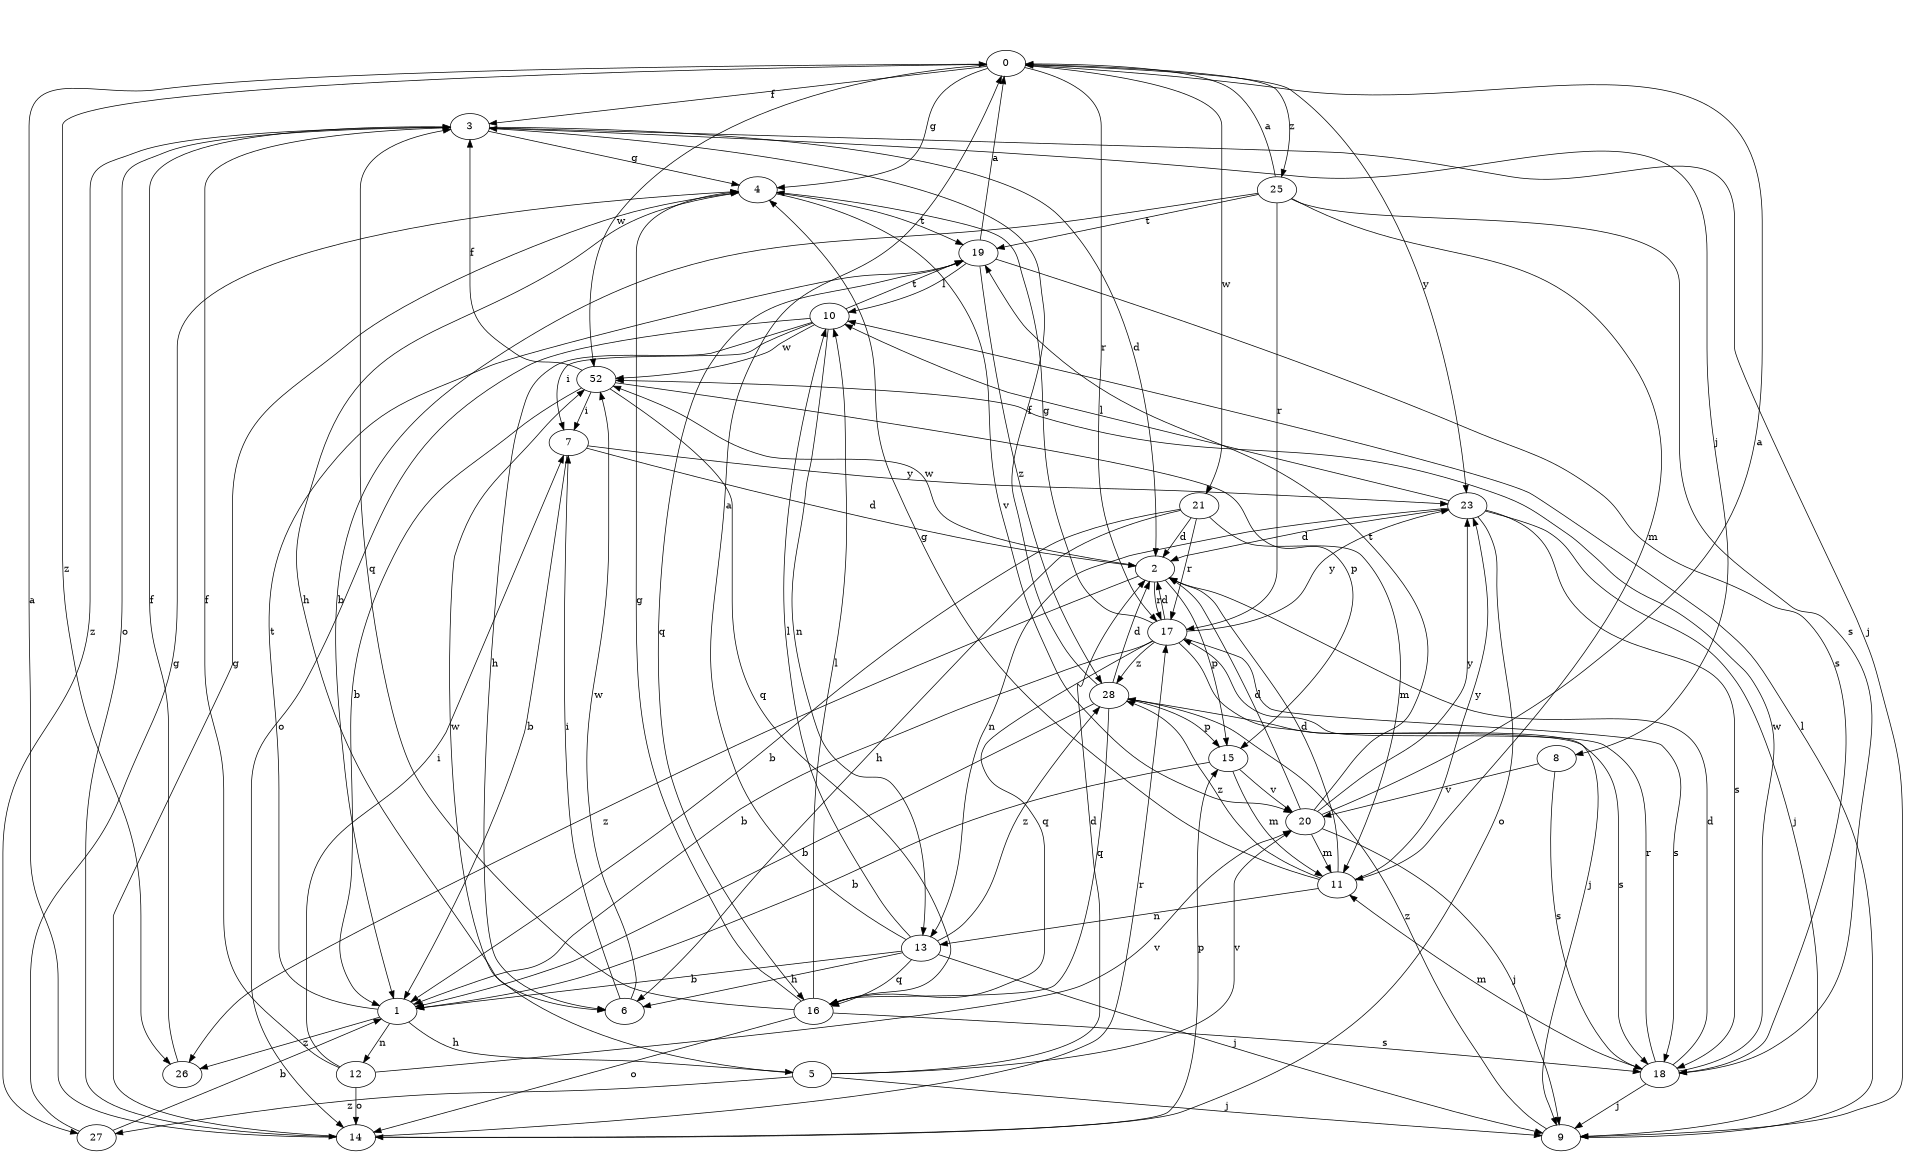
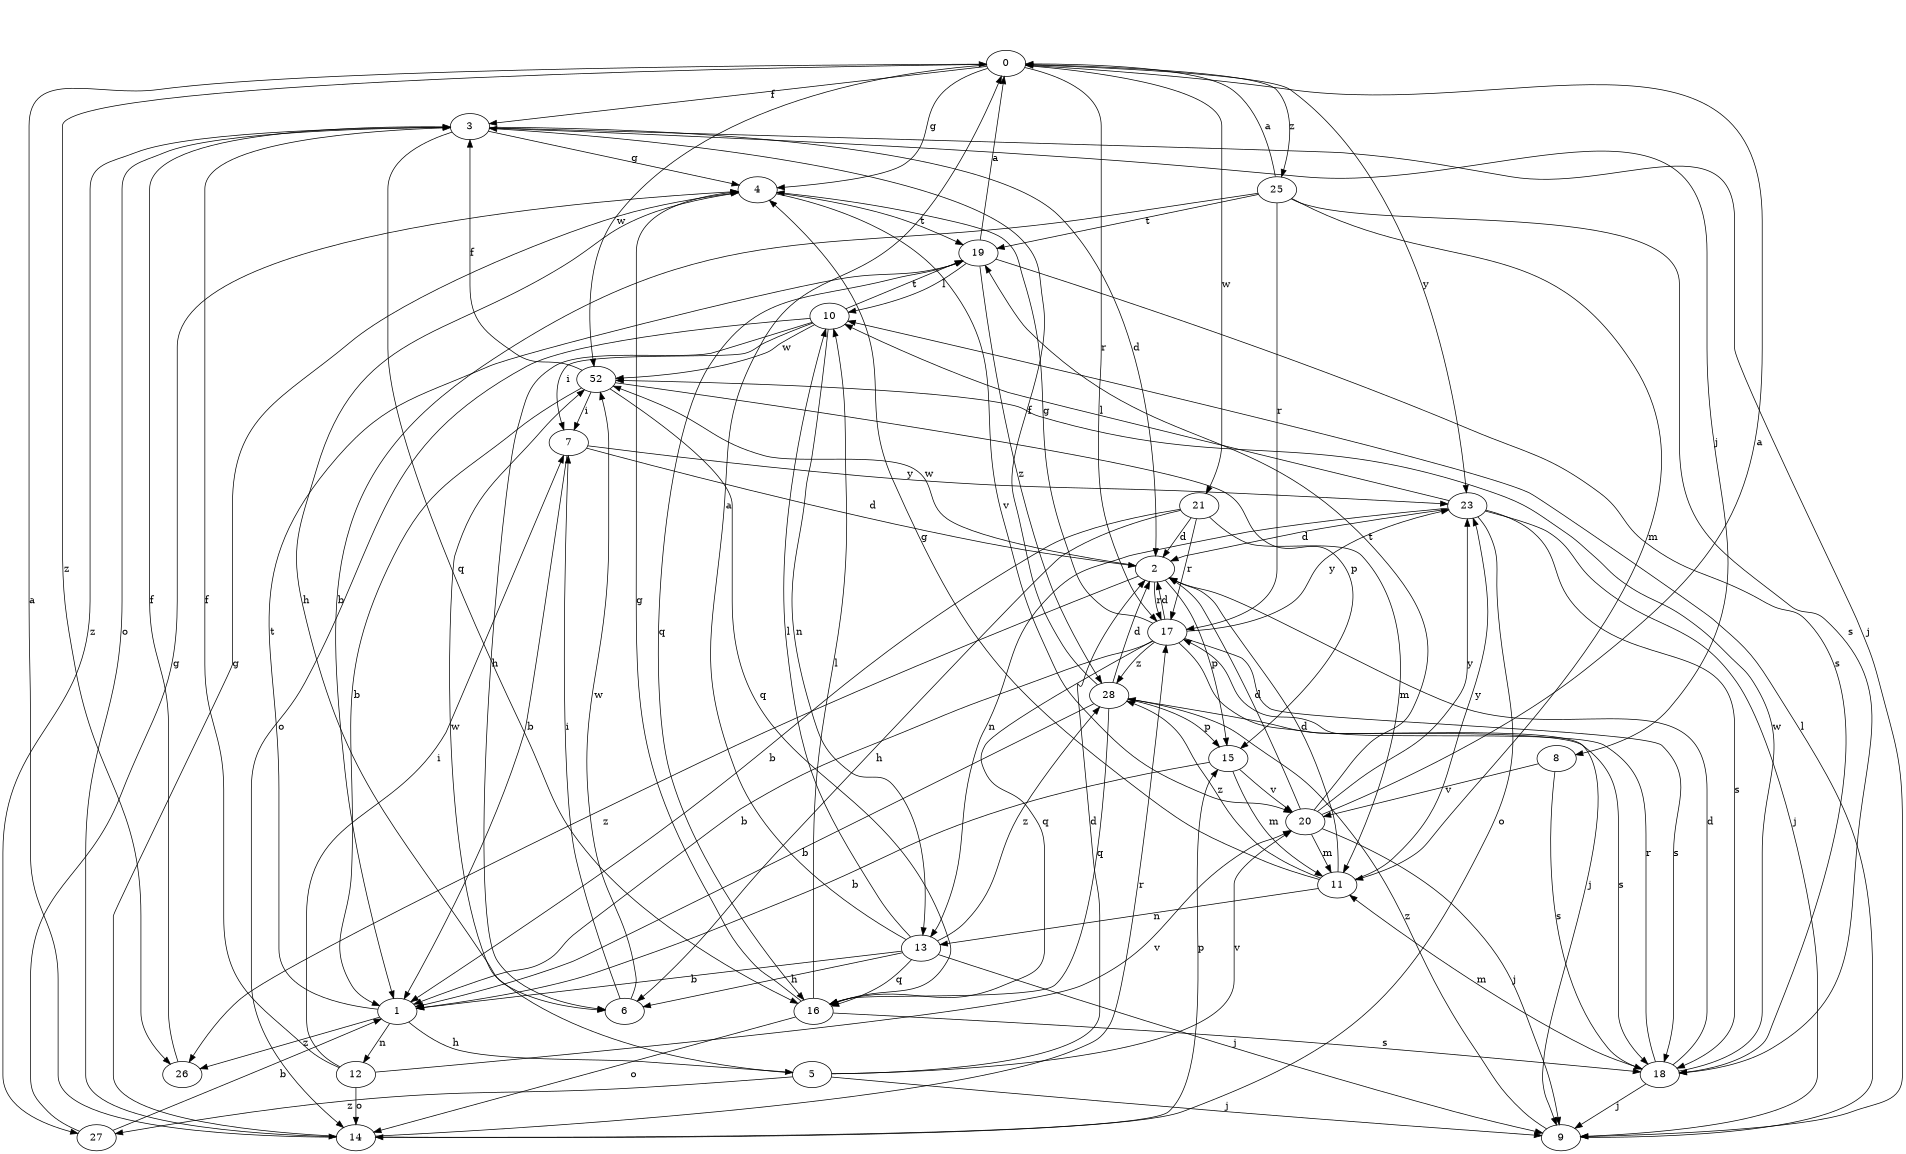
(382, 664) -> (469, 609)
